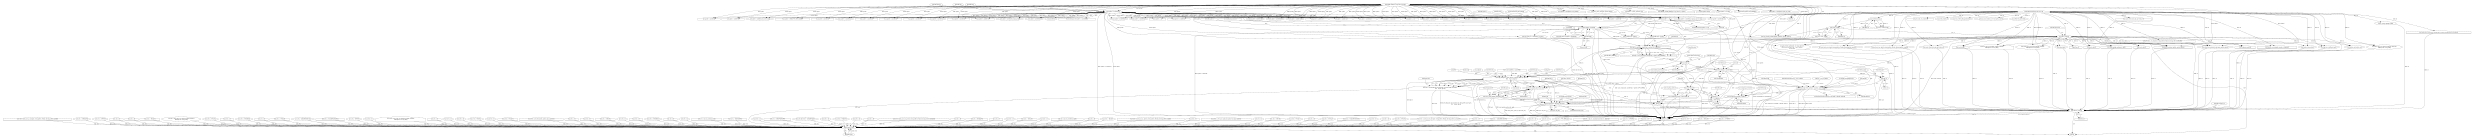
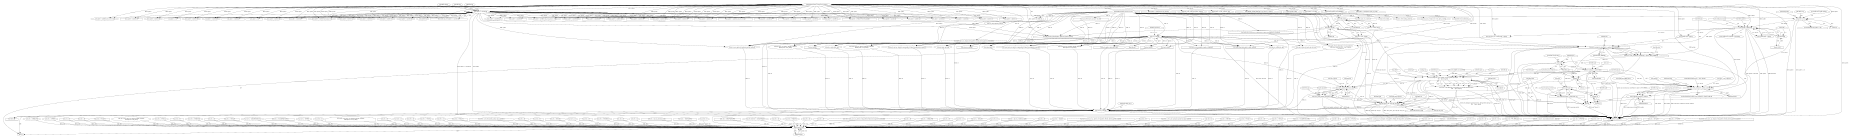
(1753, 96) -> none
